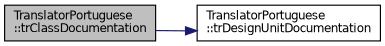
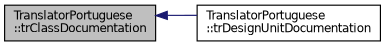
(171, 31) -> (182, 15)
